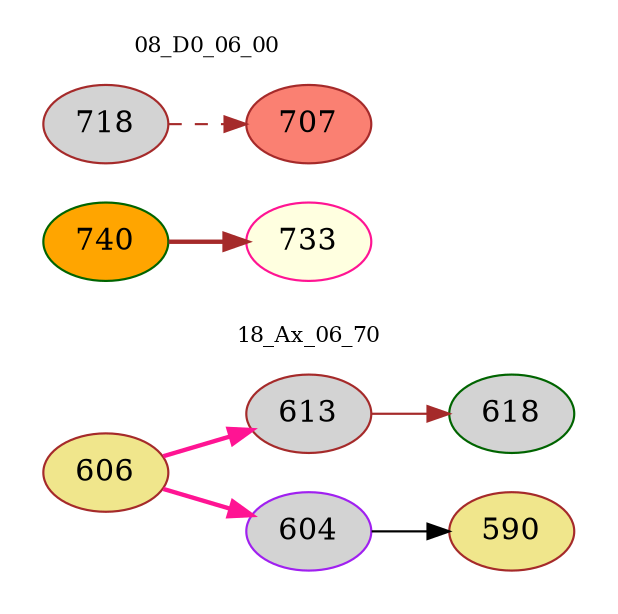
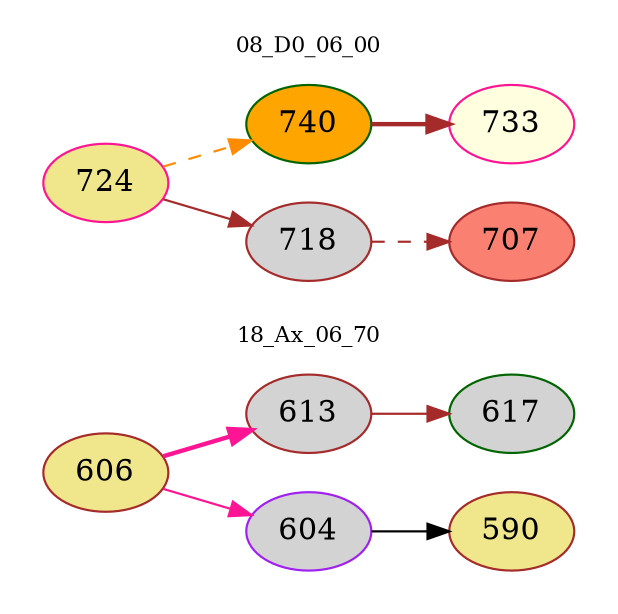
none -> (106, 183)
(512, 414) -> (512, 414)
(197, 499) -> (197, 499)
